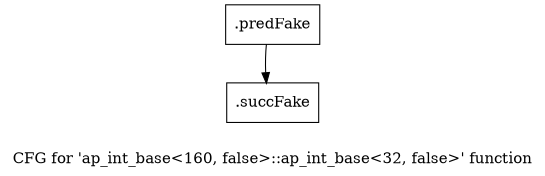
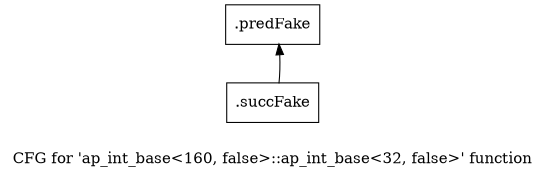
(266, 58) -> (280, 69)
